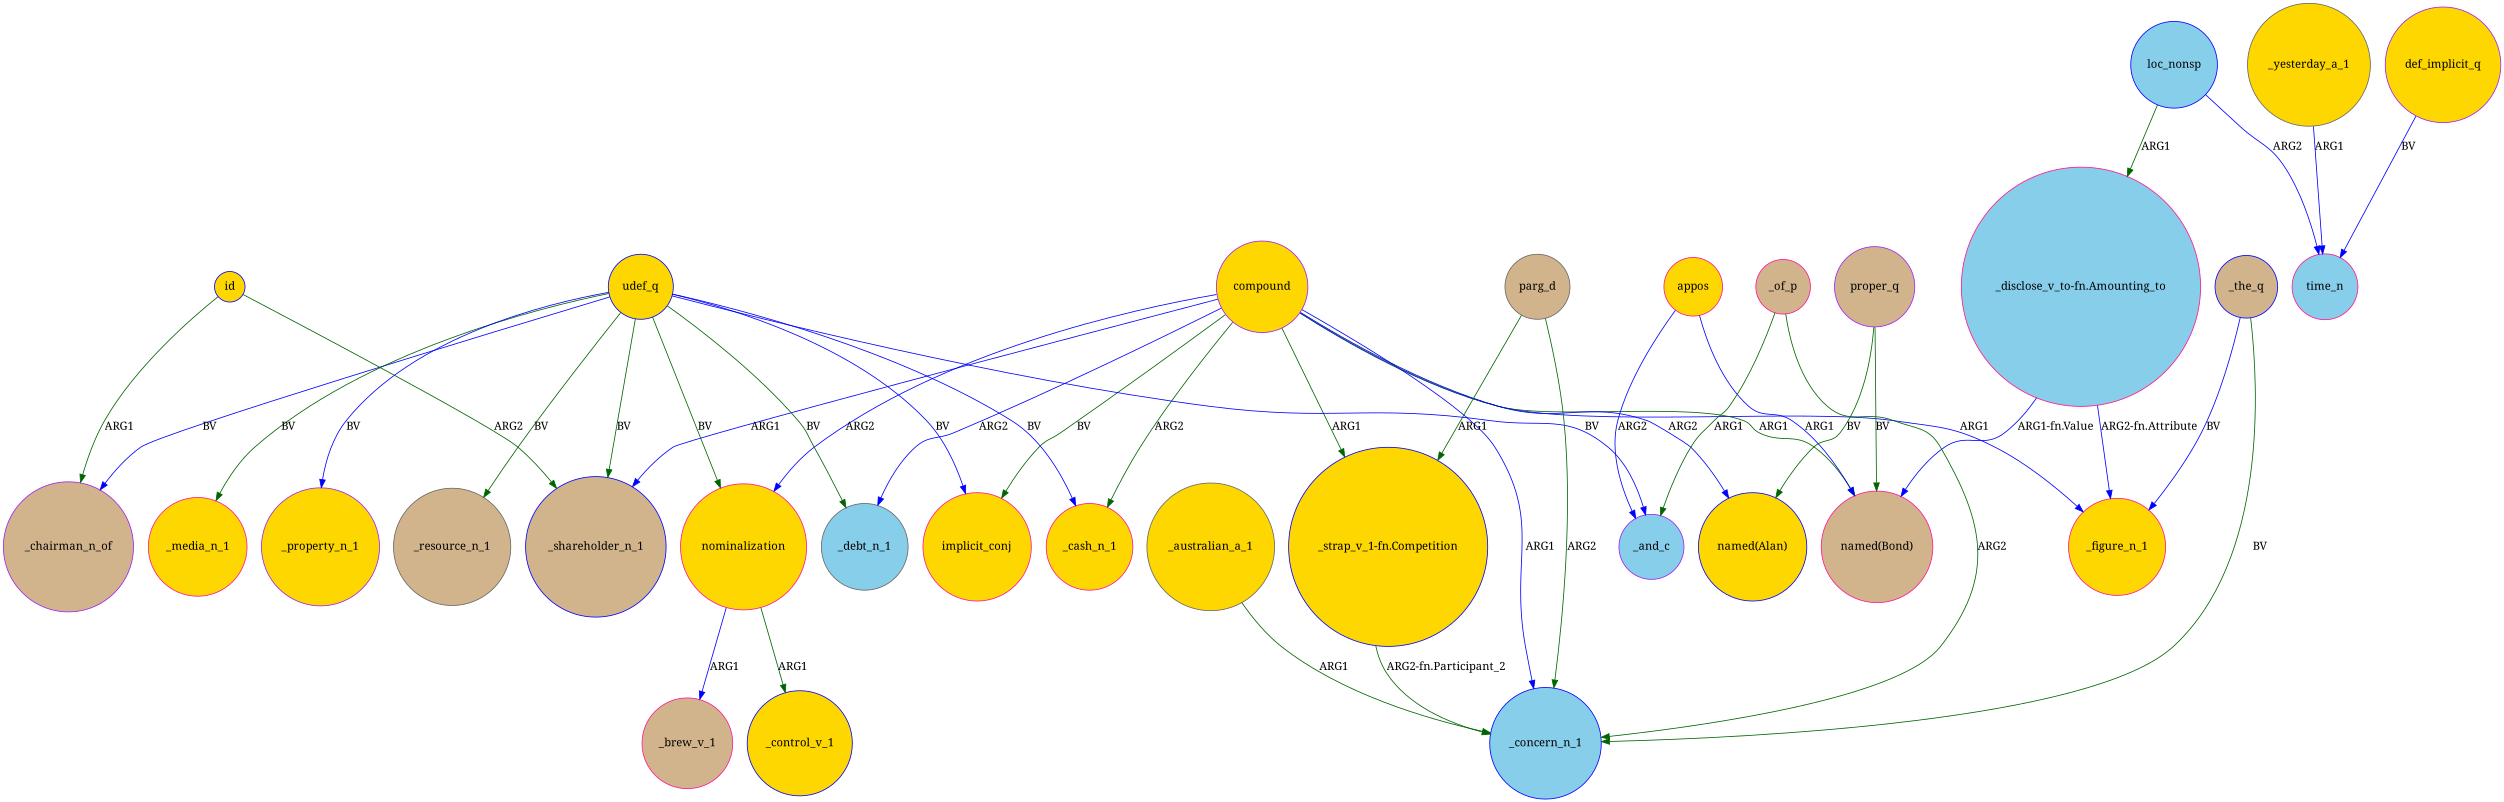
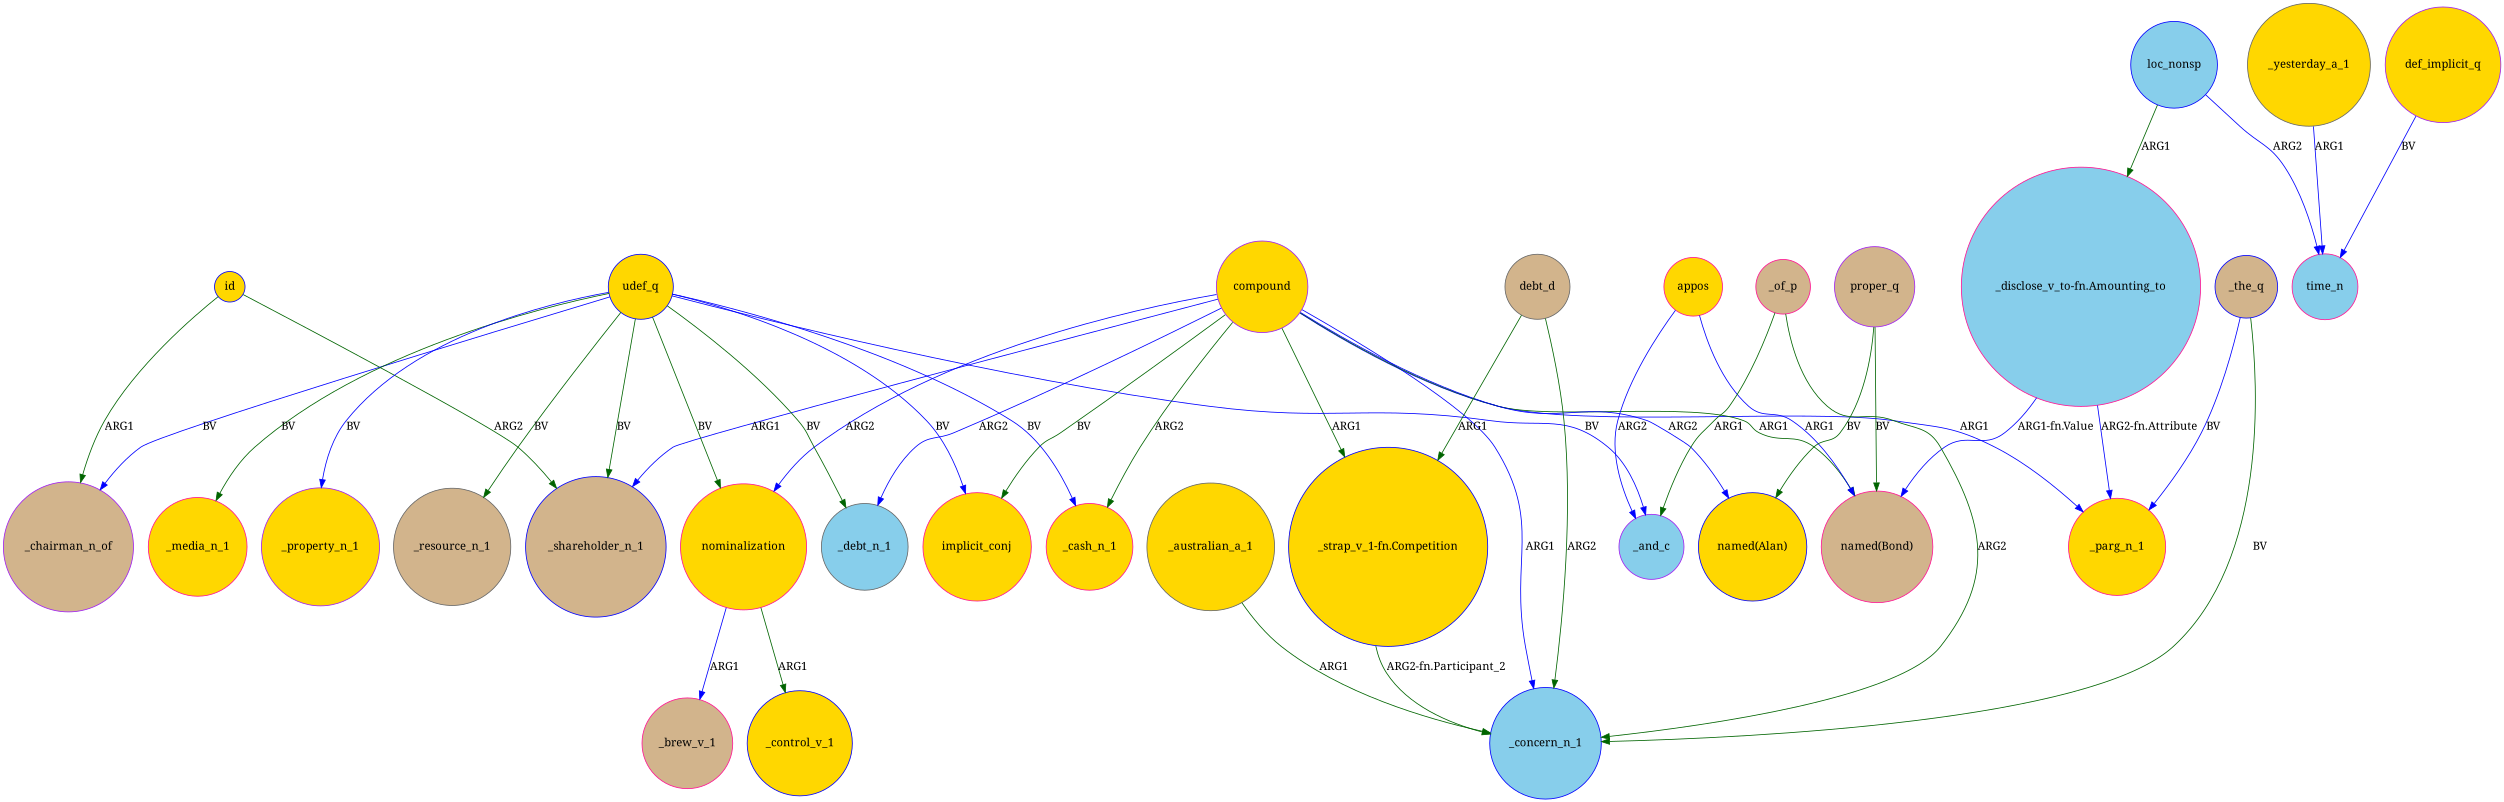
(1537, 287) -> (1537, 287)
(2117, 547) -> (2117, 547)
